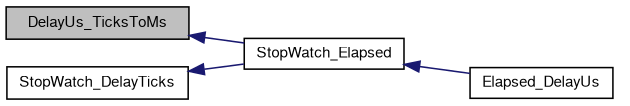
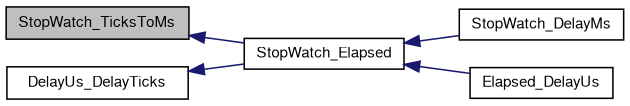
(98, 23) -> (98, 23)
none -> (541, 25)
(98, 83) -> (98, 83)
